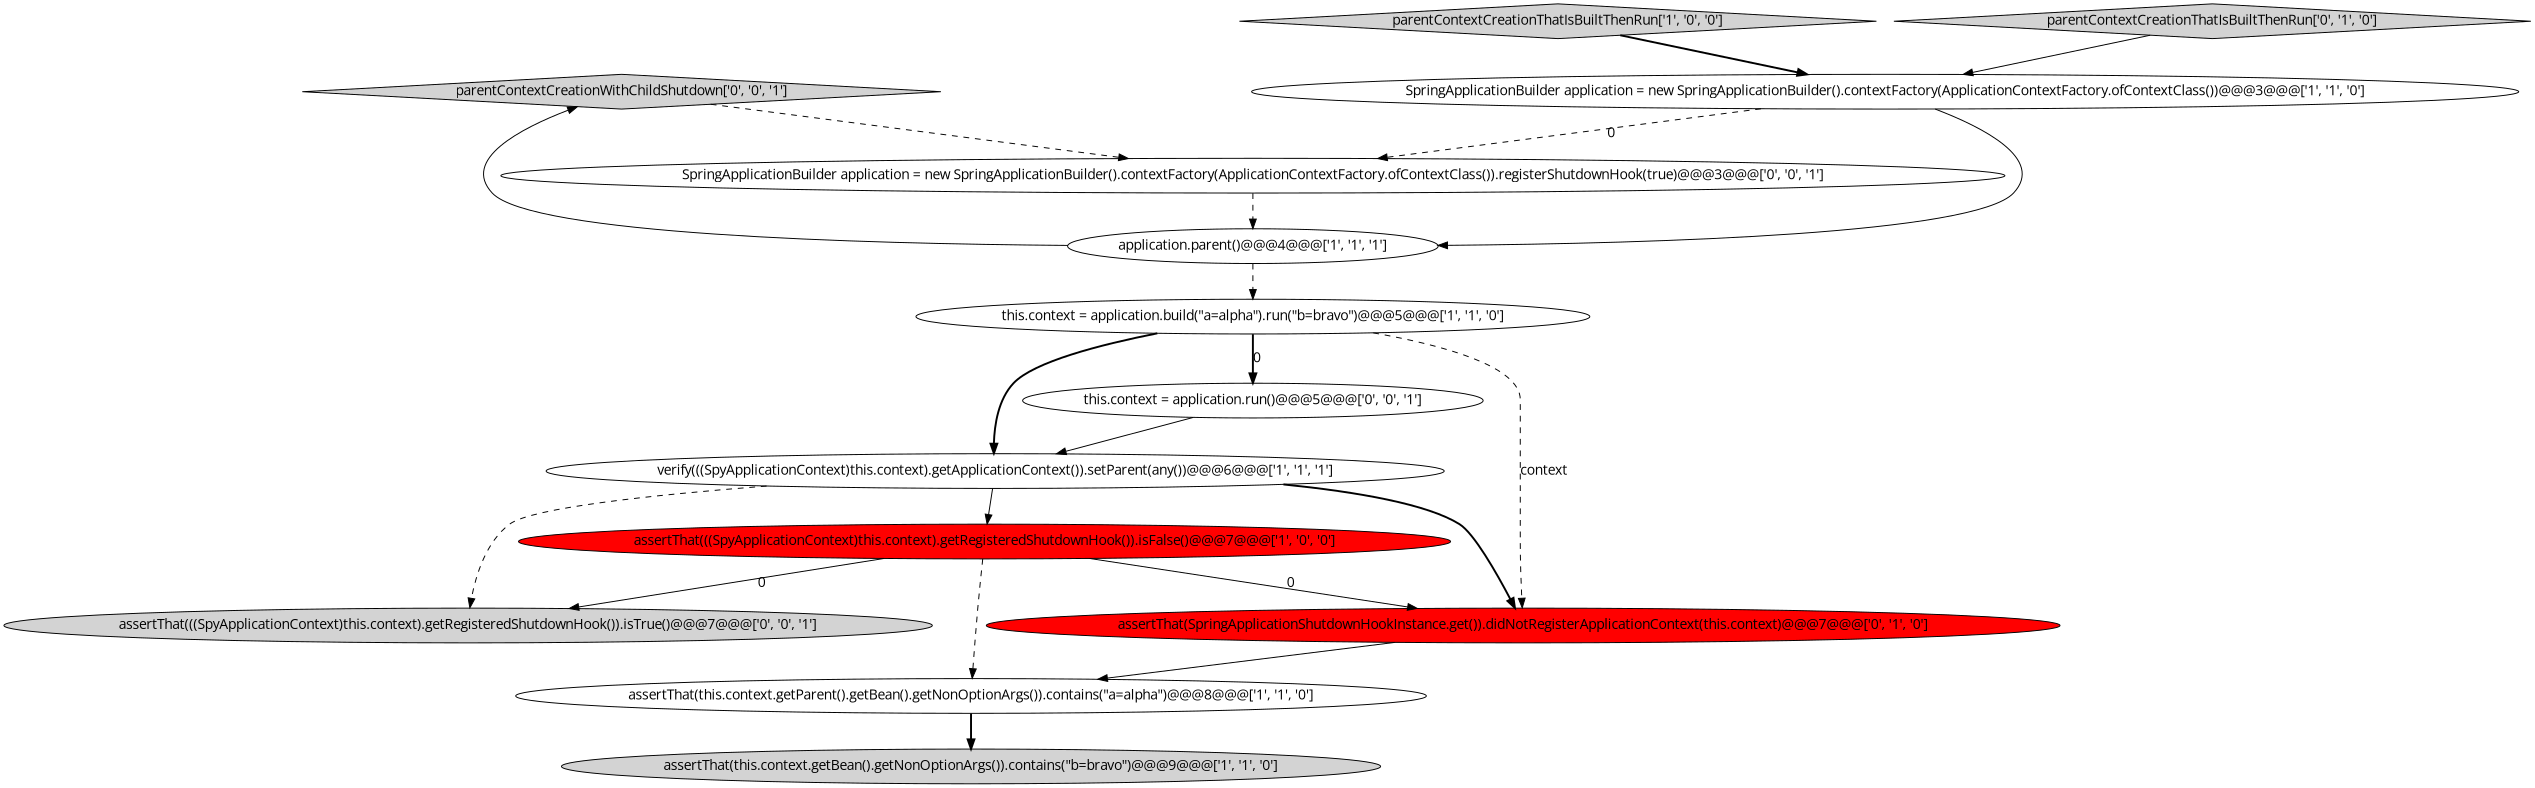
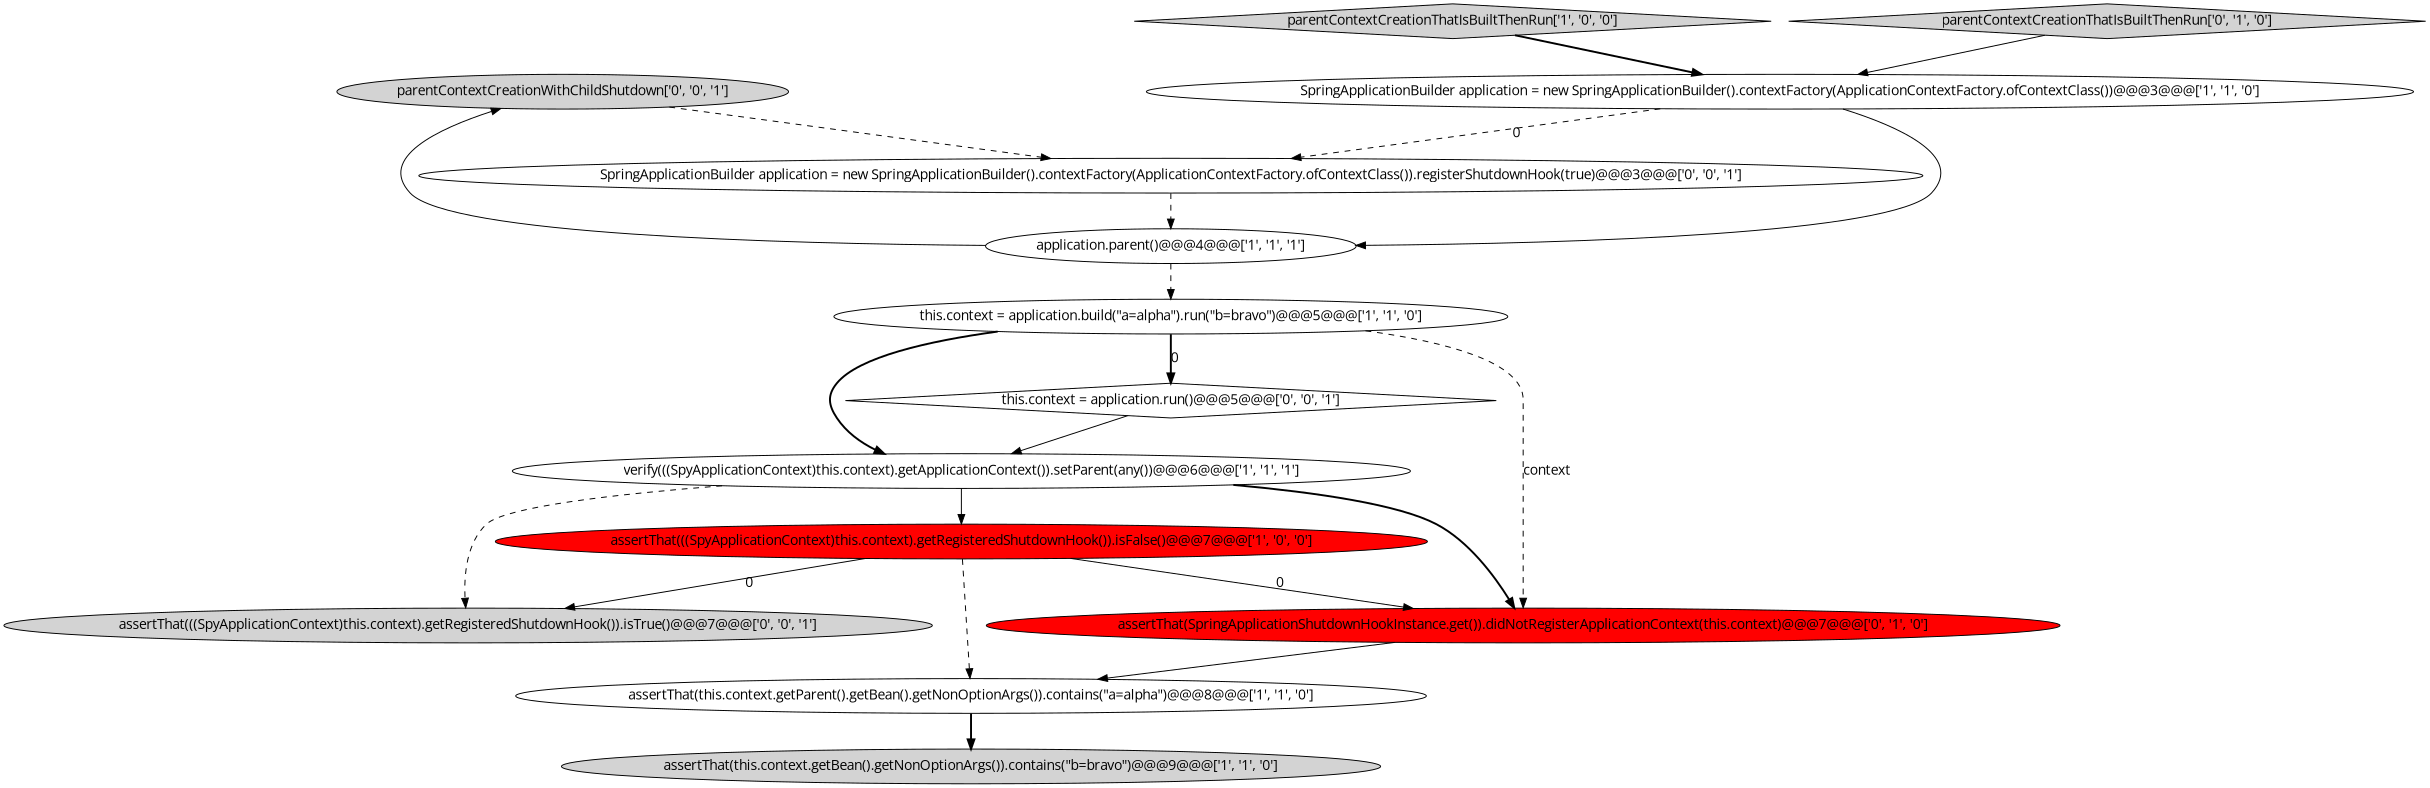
(622, 92) -> (563, 92)
(1253, 401) -> (1171, 401)
